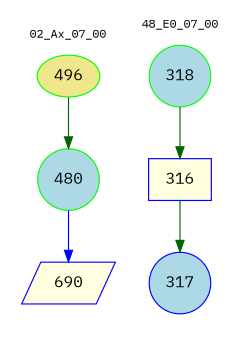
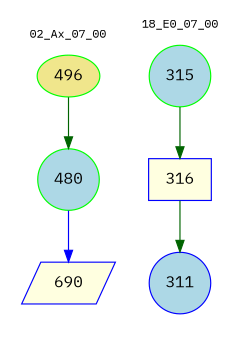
(181, 25) -> (181, 25)
(180, 76) -> (180, 76)
(180, 283) -> (180, 283)
